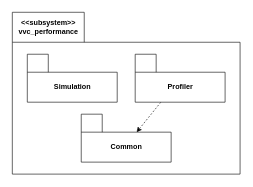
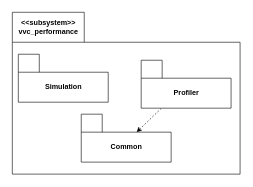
(72, 78) -> (63, 78)
(180, 78) -> (186, 84)
